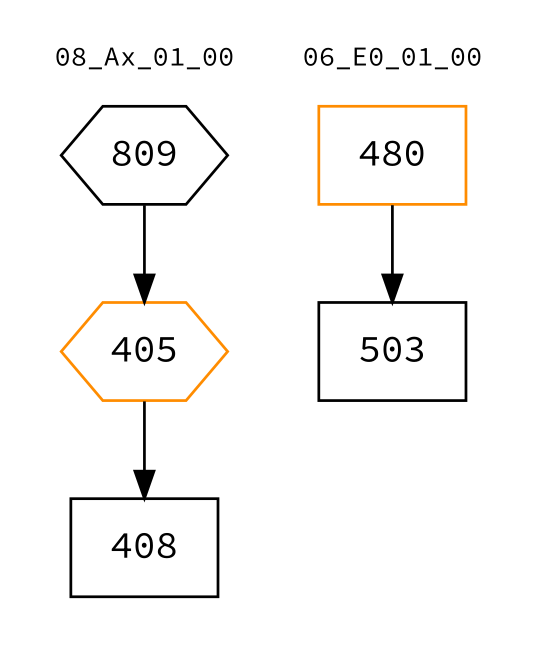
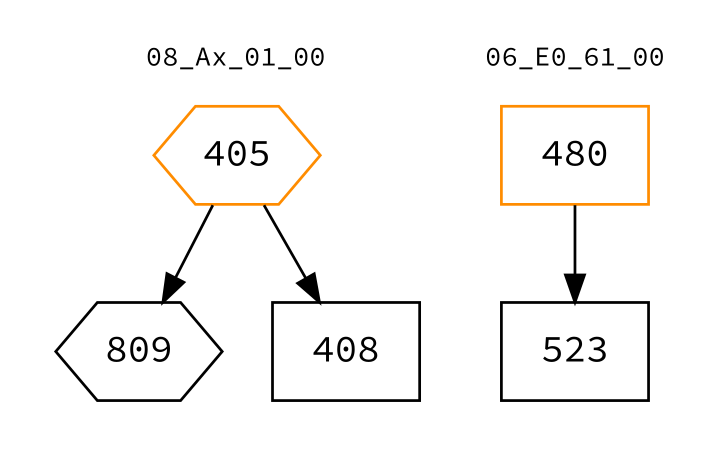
(394, 59) -> (576, 59)
(144, 240) -> (194, 241)
(392, 352) -> (575, 352)
